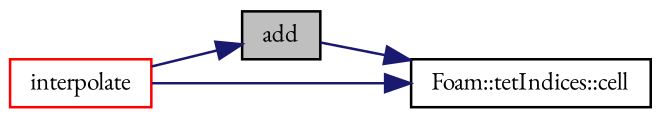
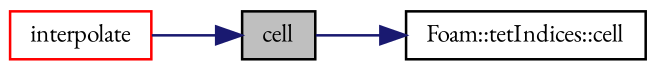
(281, 35) -> (279, 35)
(268, 83) -> none
